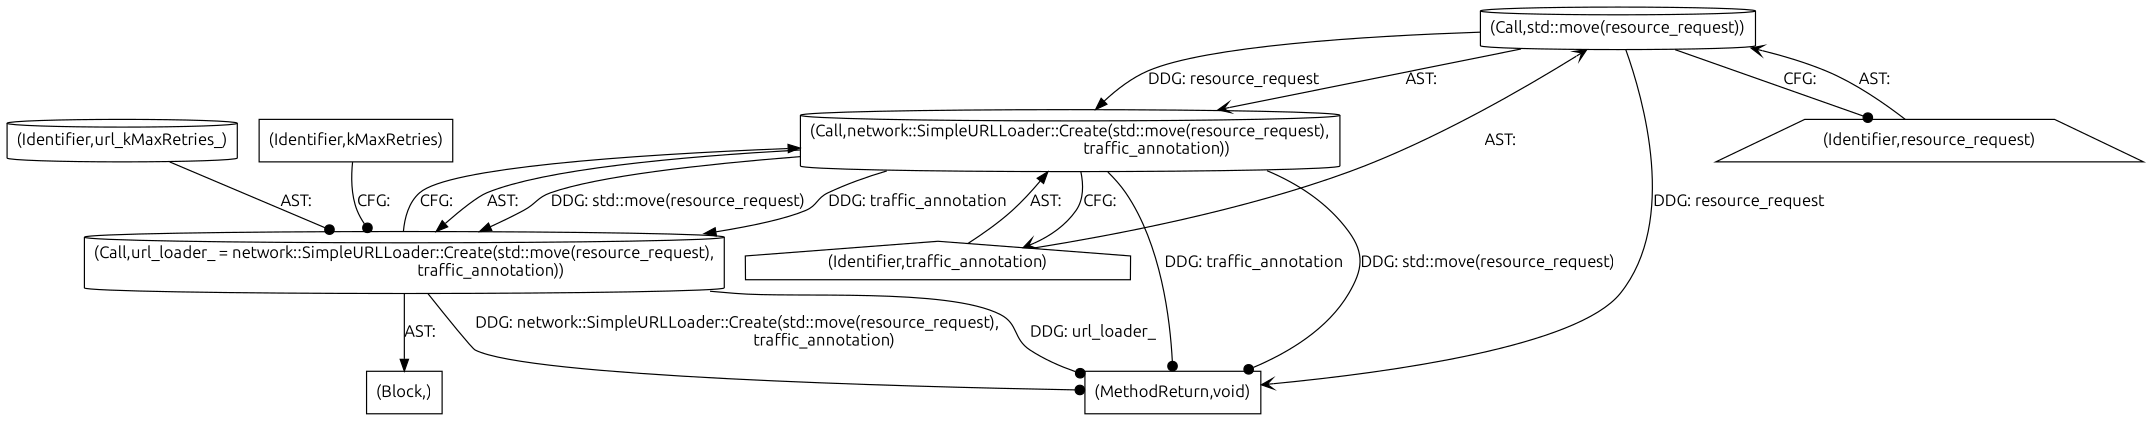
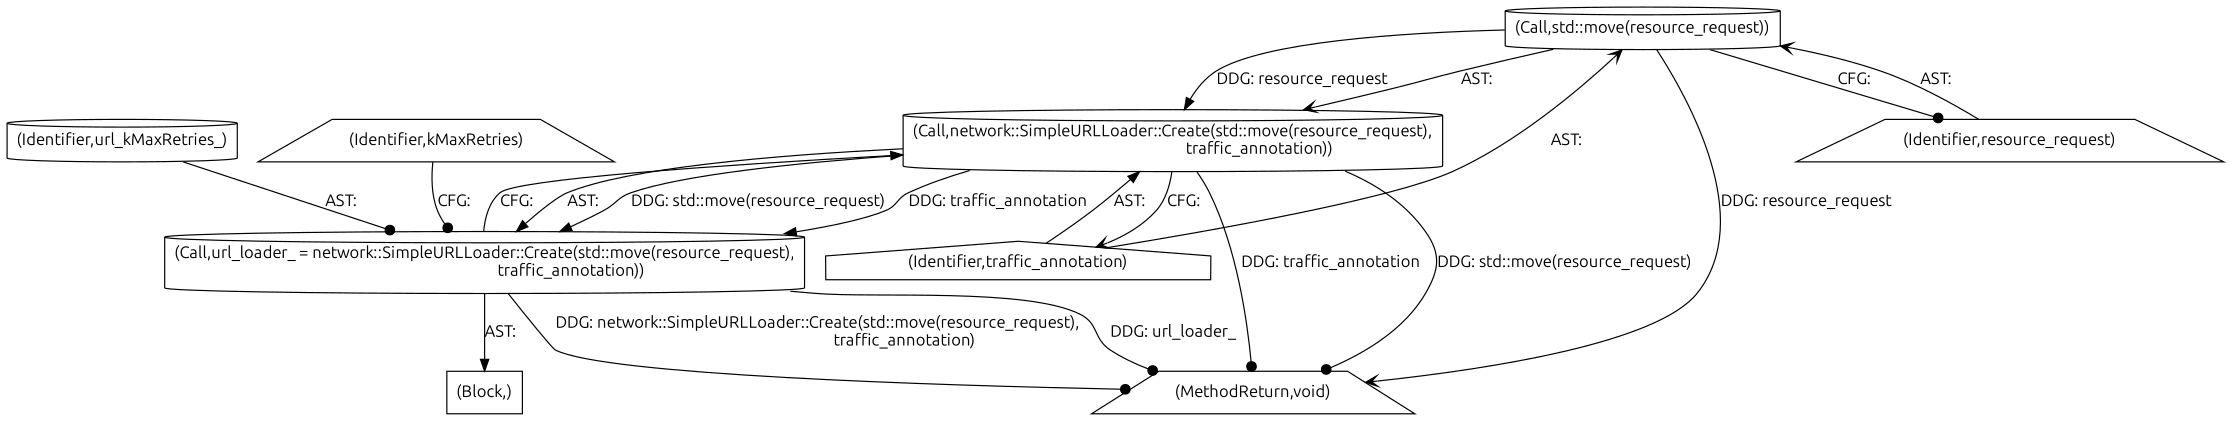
(356, 141) -> (436, 141)
(1173, 393) -> (1253, 393)
